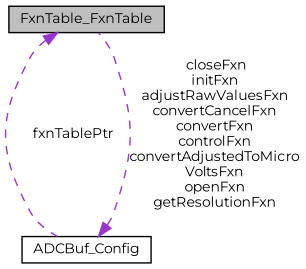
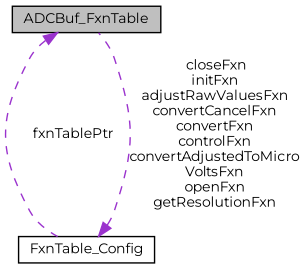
(87, 19) -> (87, 19)
(87, 250) -> (87, 250)
